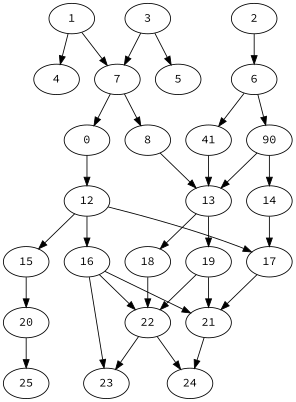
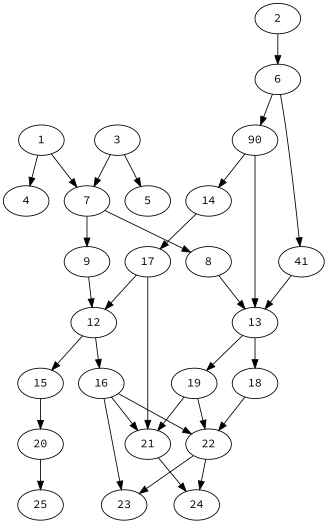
(87, 140) -> (87, 262)
(177, 226) -> (124, 289)
